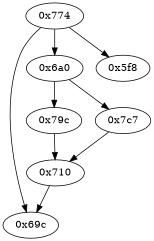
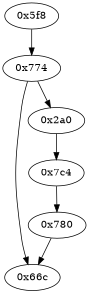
(86, 40) -> (32, 39)
(55, 68) -> (56, 121)
(54, 121) -> none
(123, 121) -> (56, 173)
(55, 173) -> (57, 225)
(31, 225) -> (32, 277)
